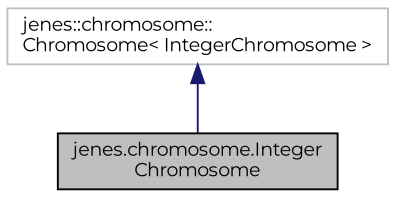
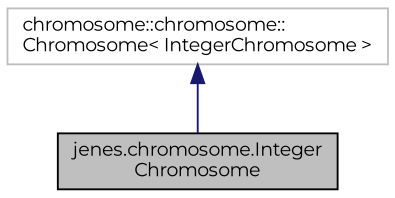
(198, 36) -> (198, 36)
